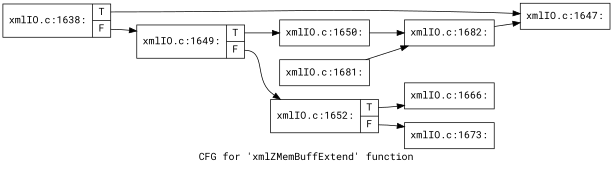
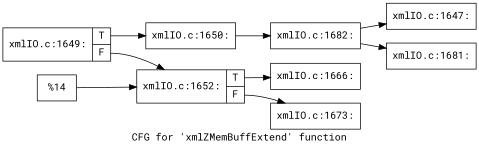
(57, 21) -> none
(383, 54) -> (370, 45)
none -> (57, 88)
